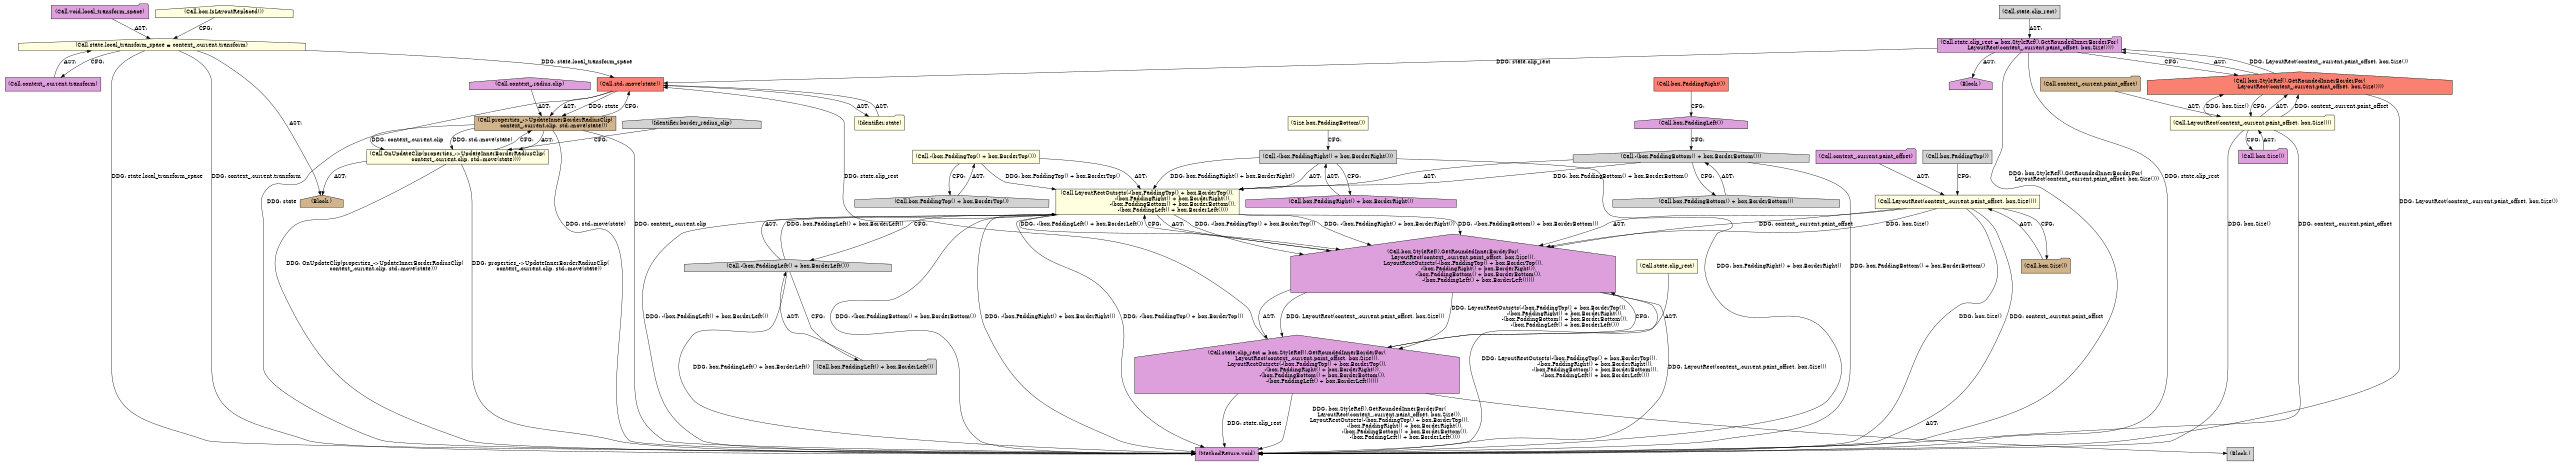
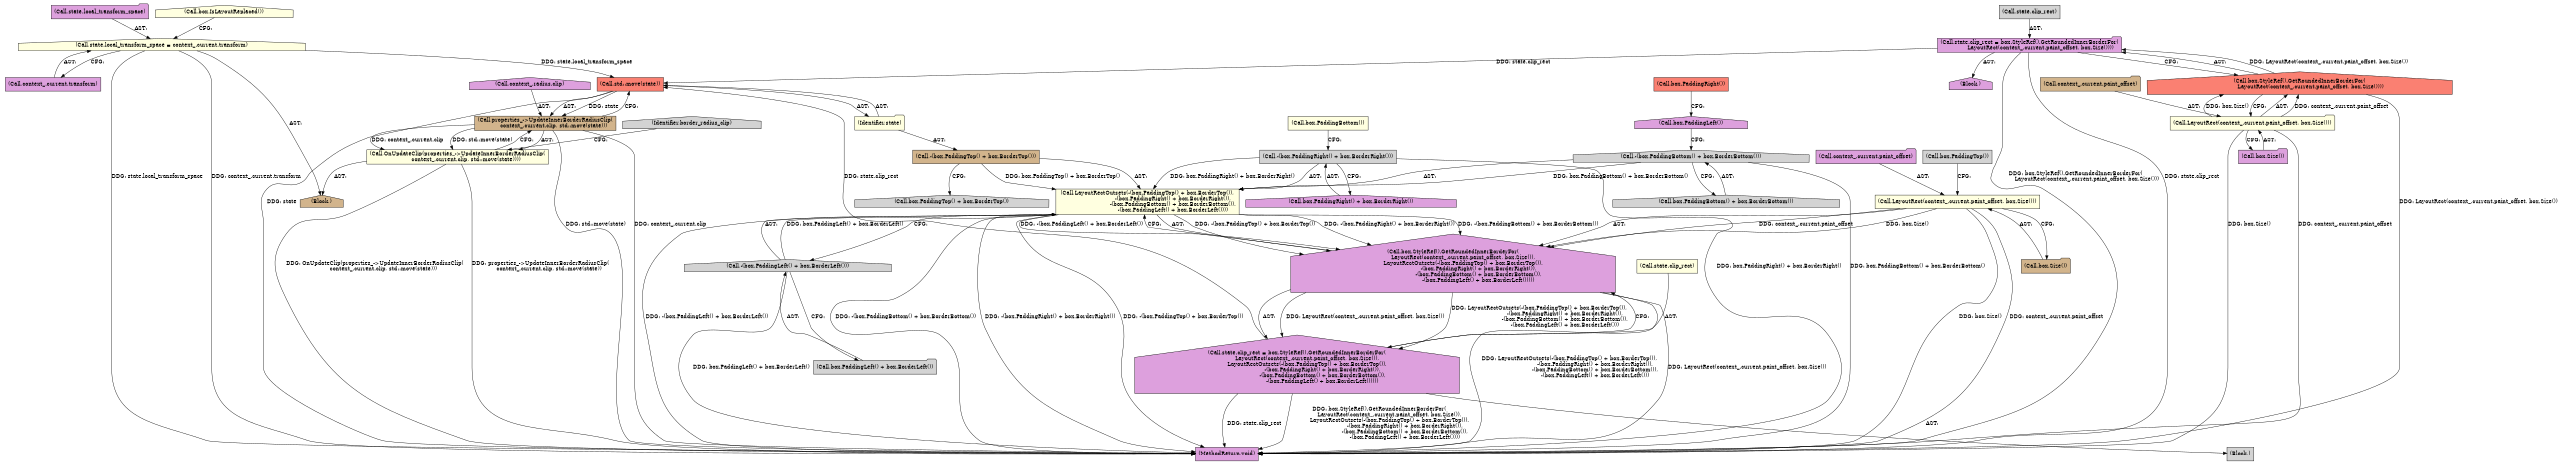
(100, 12) -> (100, 12)
(1328, 123) -> (1328, 123)
(976, 157) -> (976, 157)
(968, 182) -> (926, 139)
